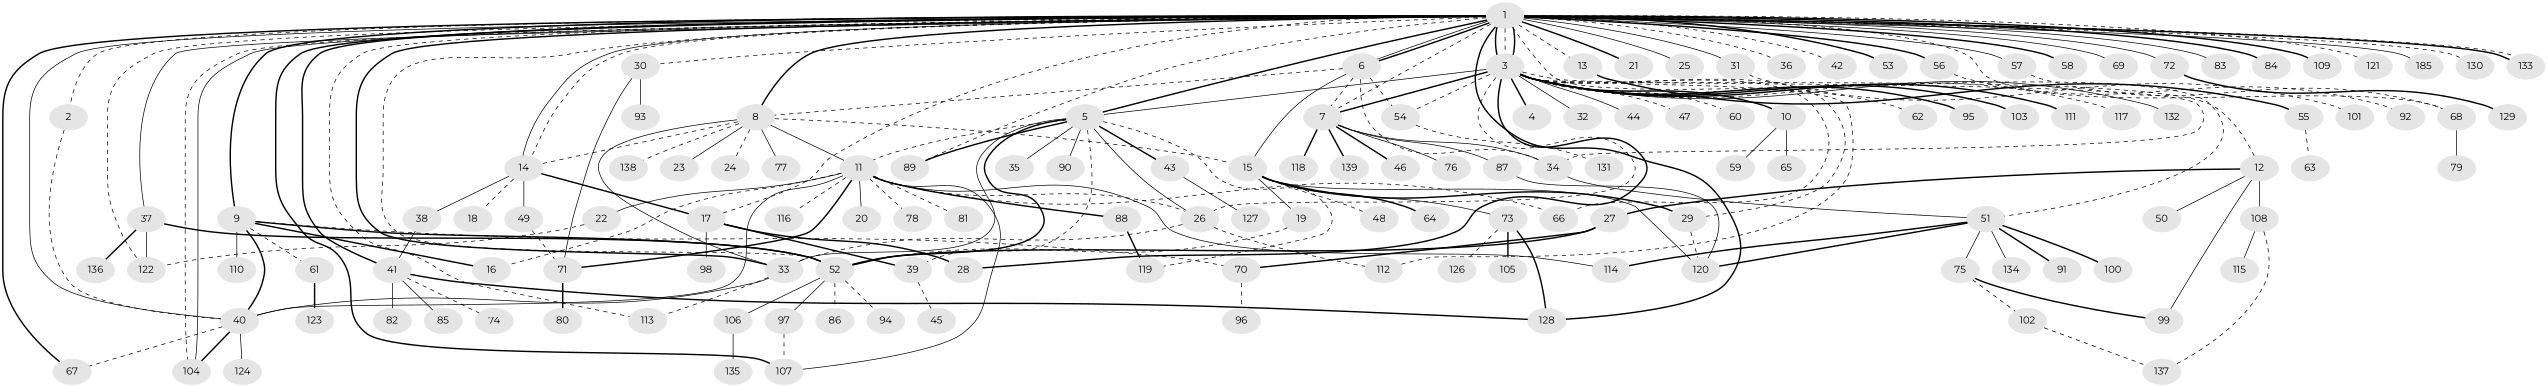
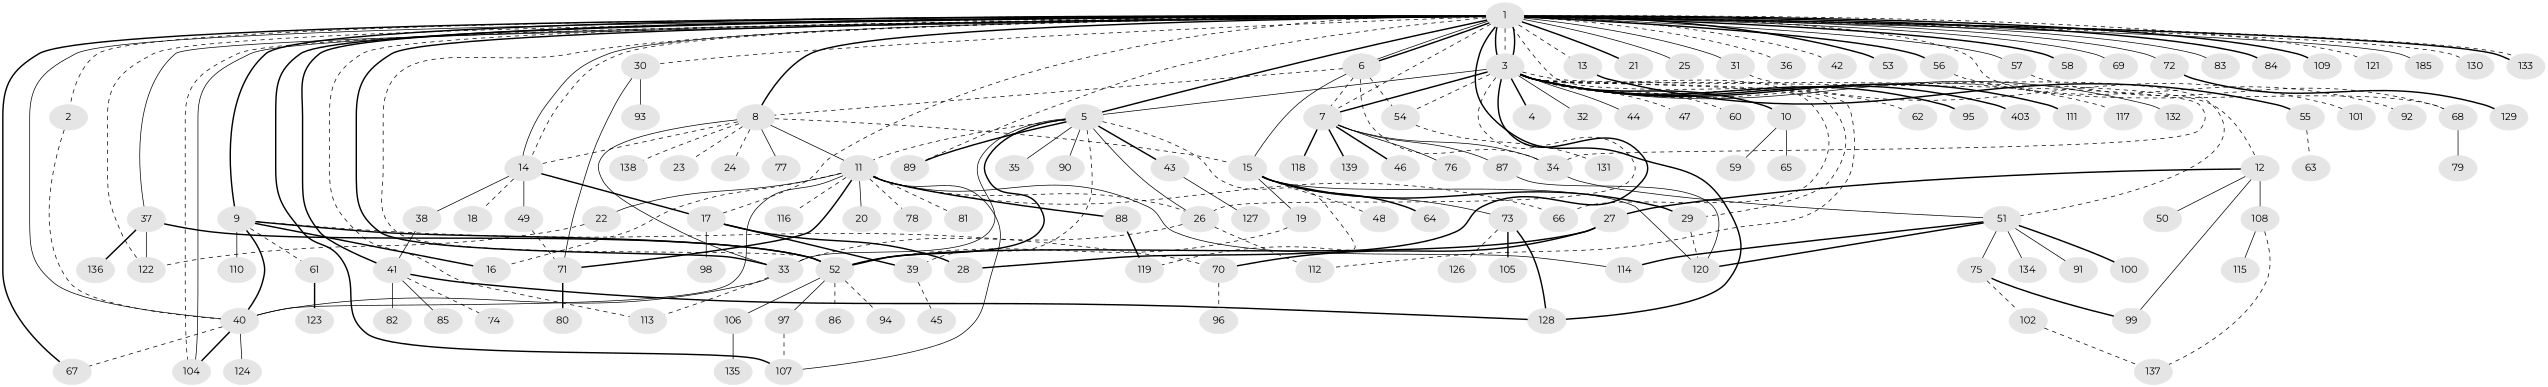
(2020, 117) -> (2020, 117)
(717, 143) -> (717, 143)
(2024, 245) -> (2040, 245)
